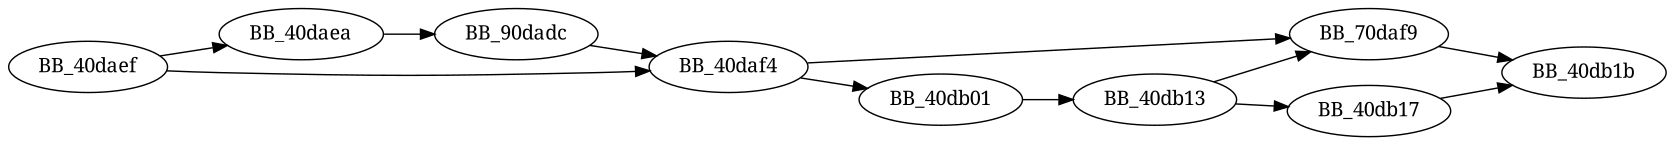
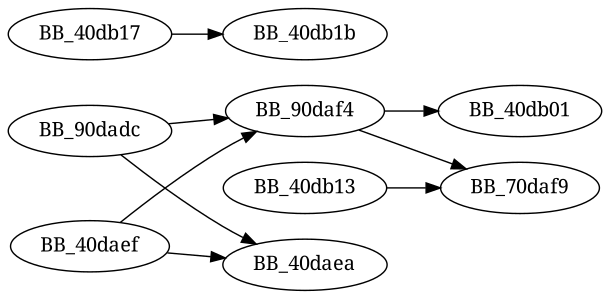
(402, 34) -> (180, 199)
(1468, 52) -> none
(729, 67) -> (305, 111)
(1041, 100) -> none
(1255, 105) -> none
